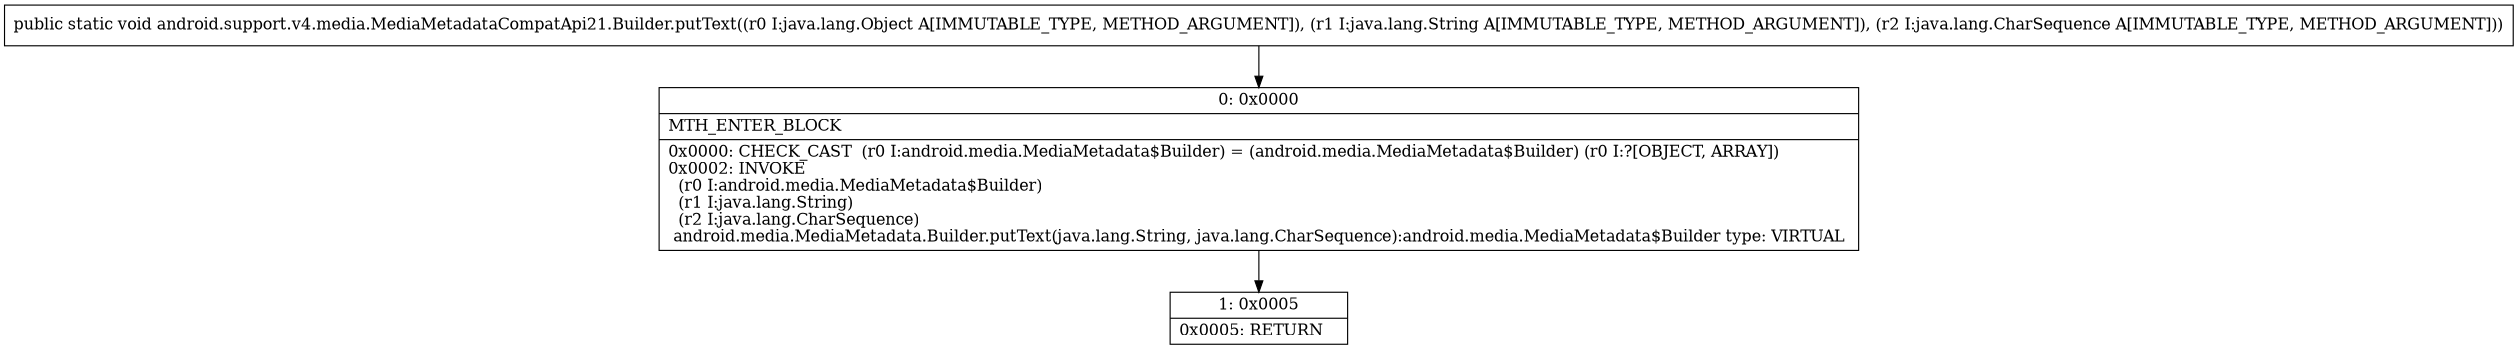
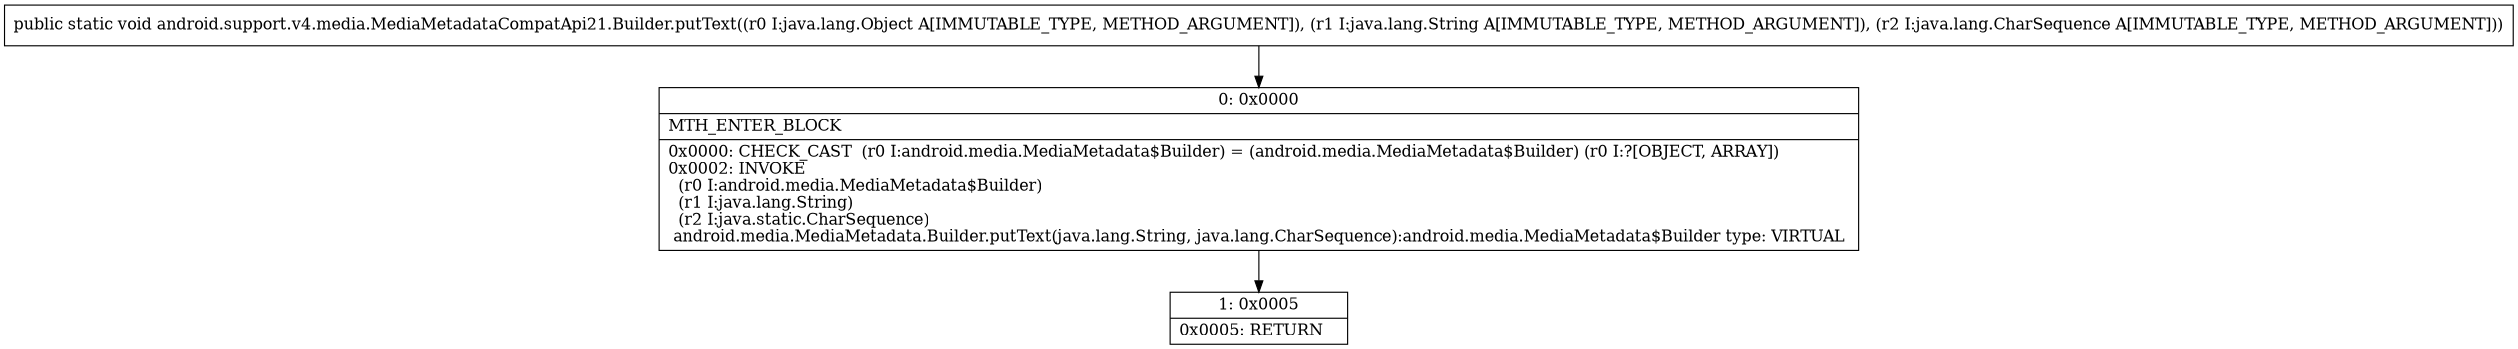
(794, 220) -> (799, 220)
